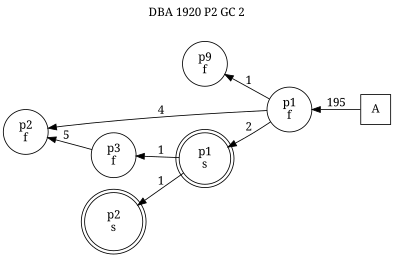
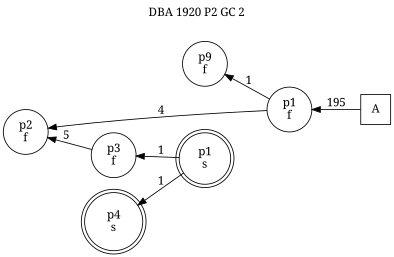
(253, 133) -> none
(114, 222) -> (114, 222)
